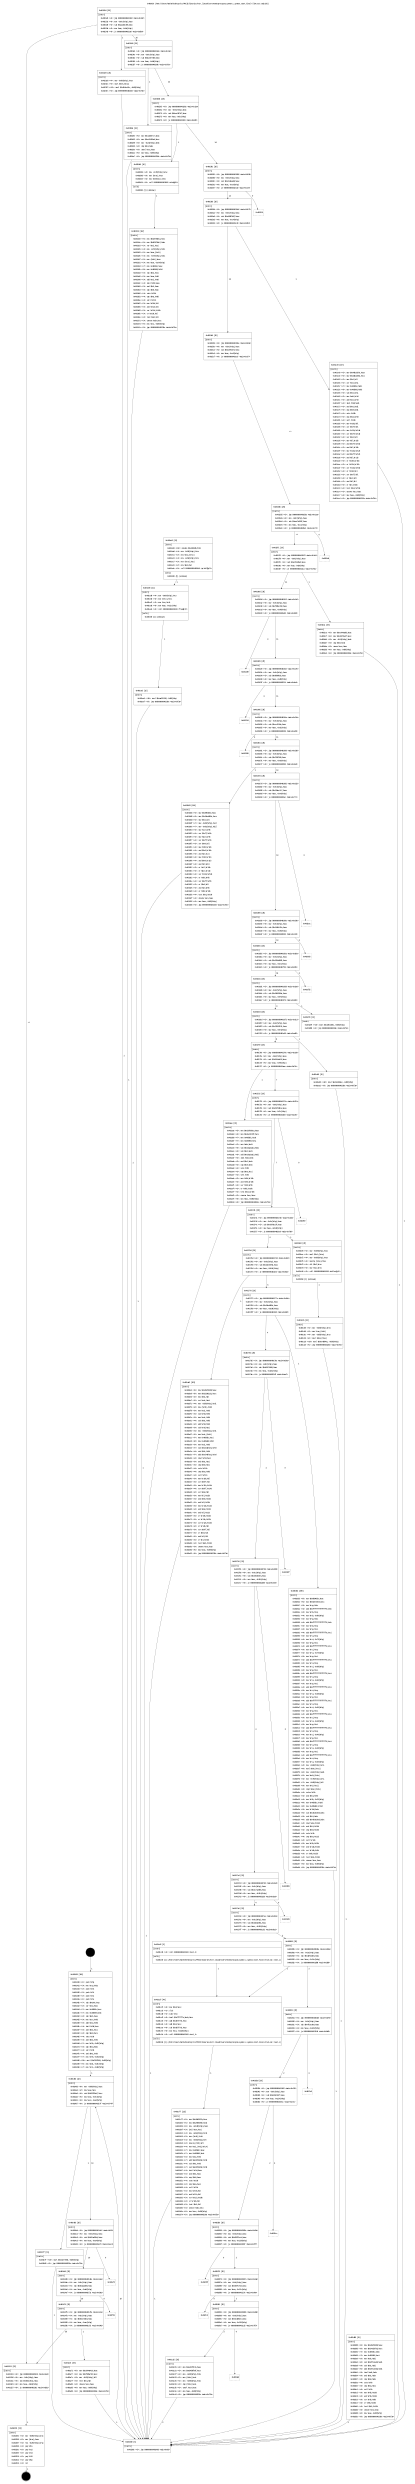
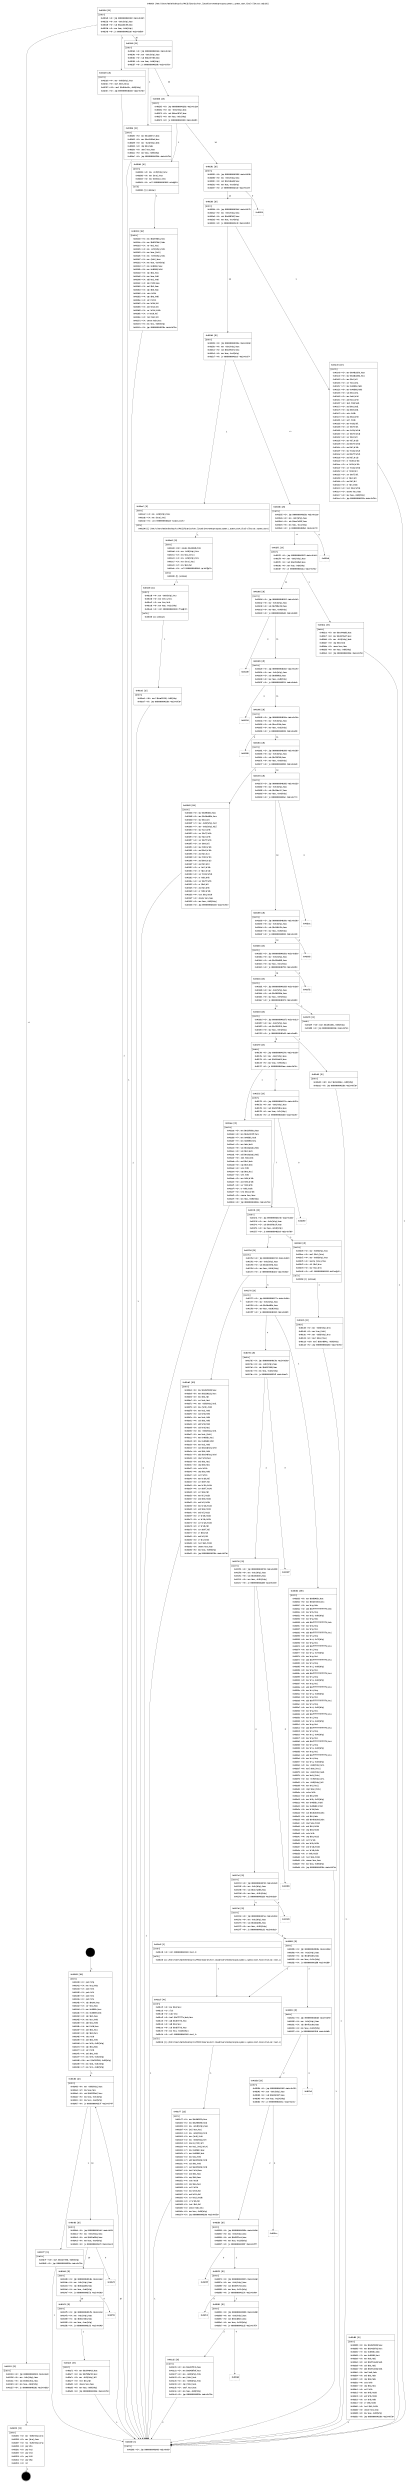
none -> (202, 518)
(51, 2345) -> none
